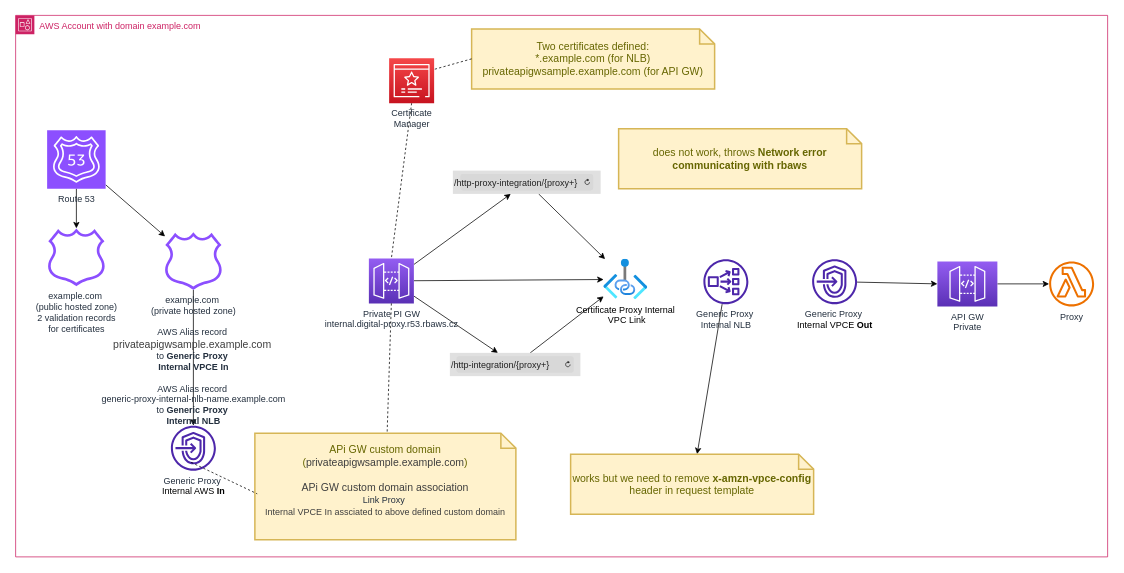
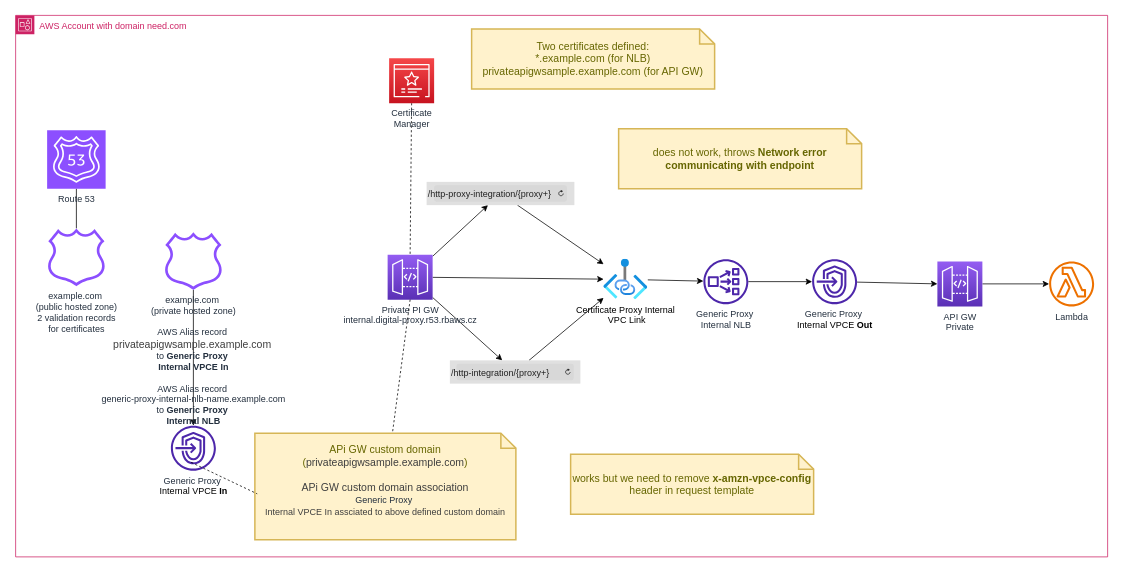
(118, 26) -> (112, 26)
(453, 64) -> none
(740, 159) -> (740, 159)
(527, 182) -> (500, 194)
(133, 209) -> none
(76, 222) -> (76, 223)
(391, 281) -> (410, 277)
none -> (678, 281)
(967, 284) -> (960, 284)
(1072, 317) -> (1072, 317)
(515, 365) -> (515, 372)
(710, 376) -> (778, 282)
(385, 486) -> (385, 486)
(194, 487) -> (194, 487)
